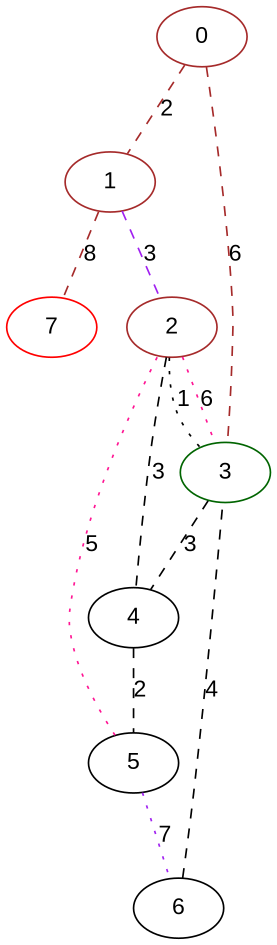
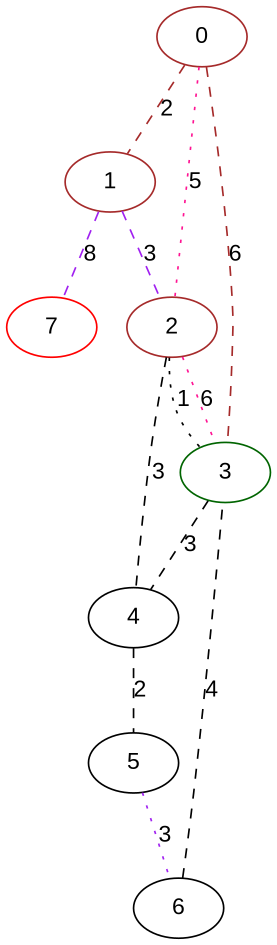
(81, 255) -> (81, 255)
(84, 544) -> (187, 182)
(165, 836) -> (165, 836)
